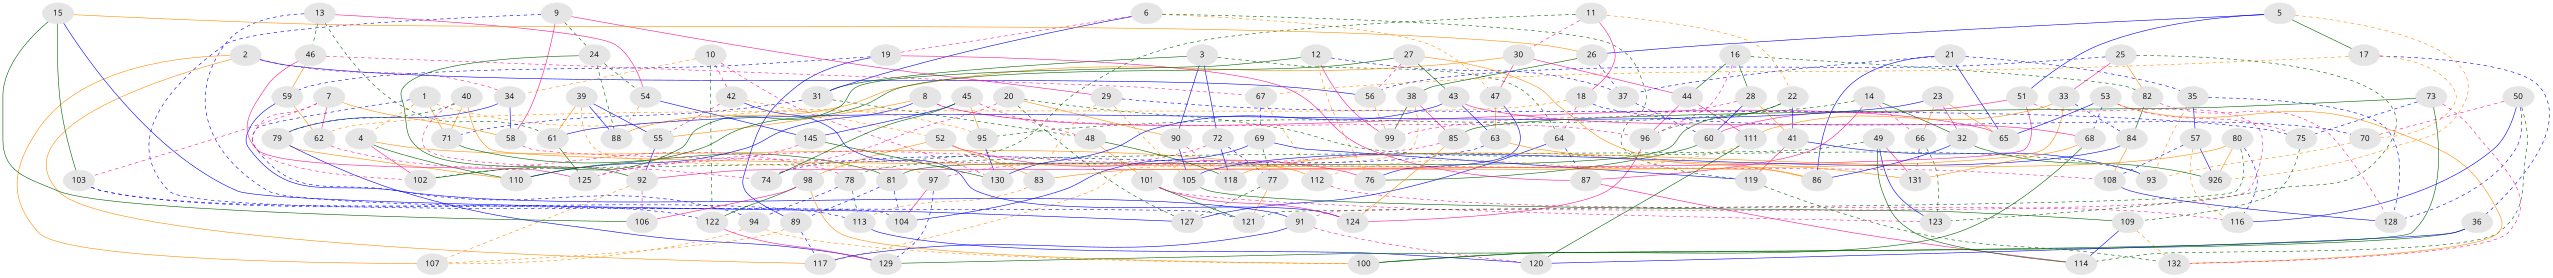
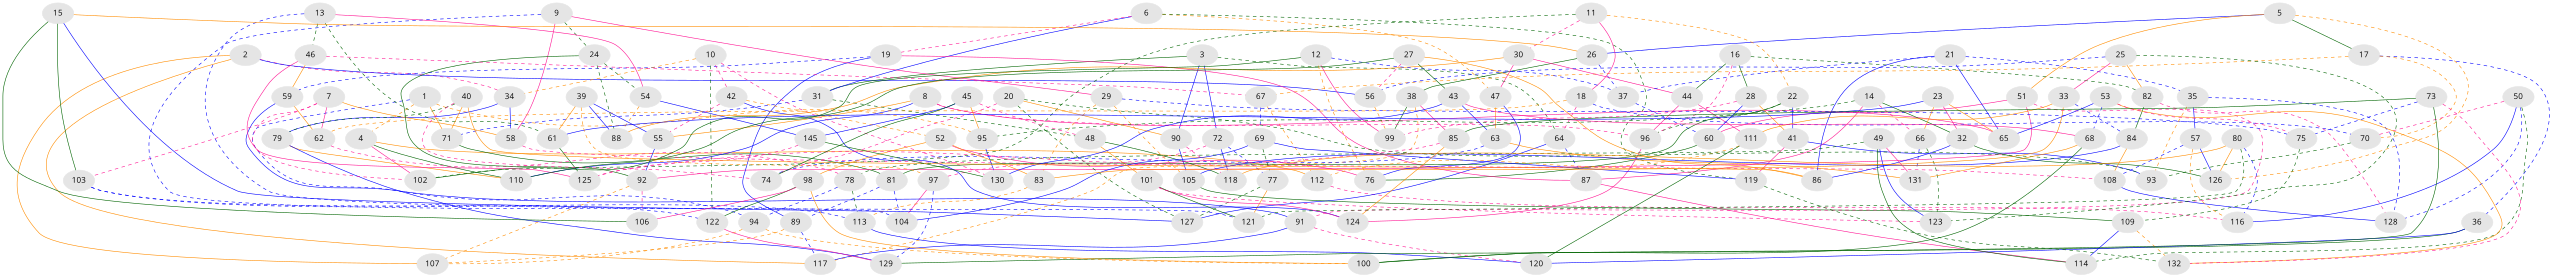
(2141, 32) -> (2141, 32)
(2268, 158) -> (2268, 158)
(2215, 181) -> (2215, 181)
